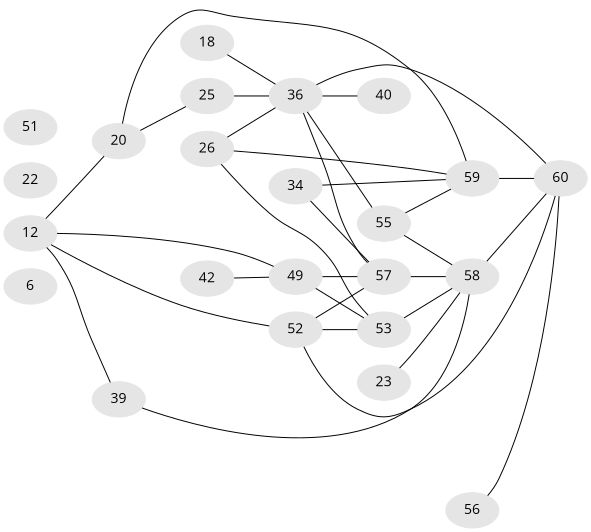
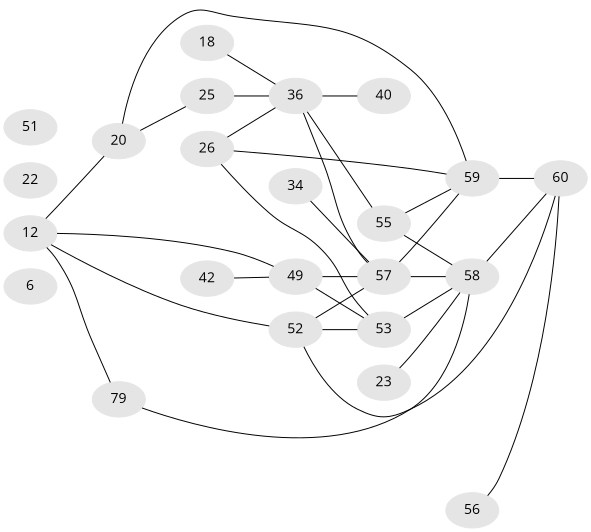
(442, 83) -> none
(384, 182) -> (430, 228)
(119, 399) -> (119, 399)
